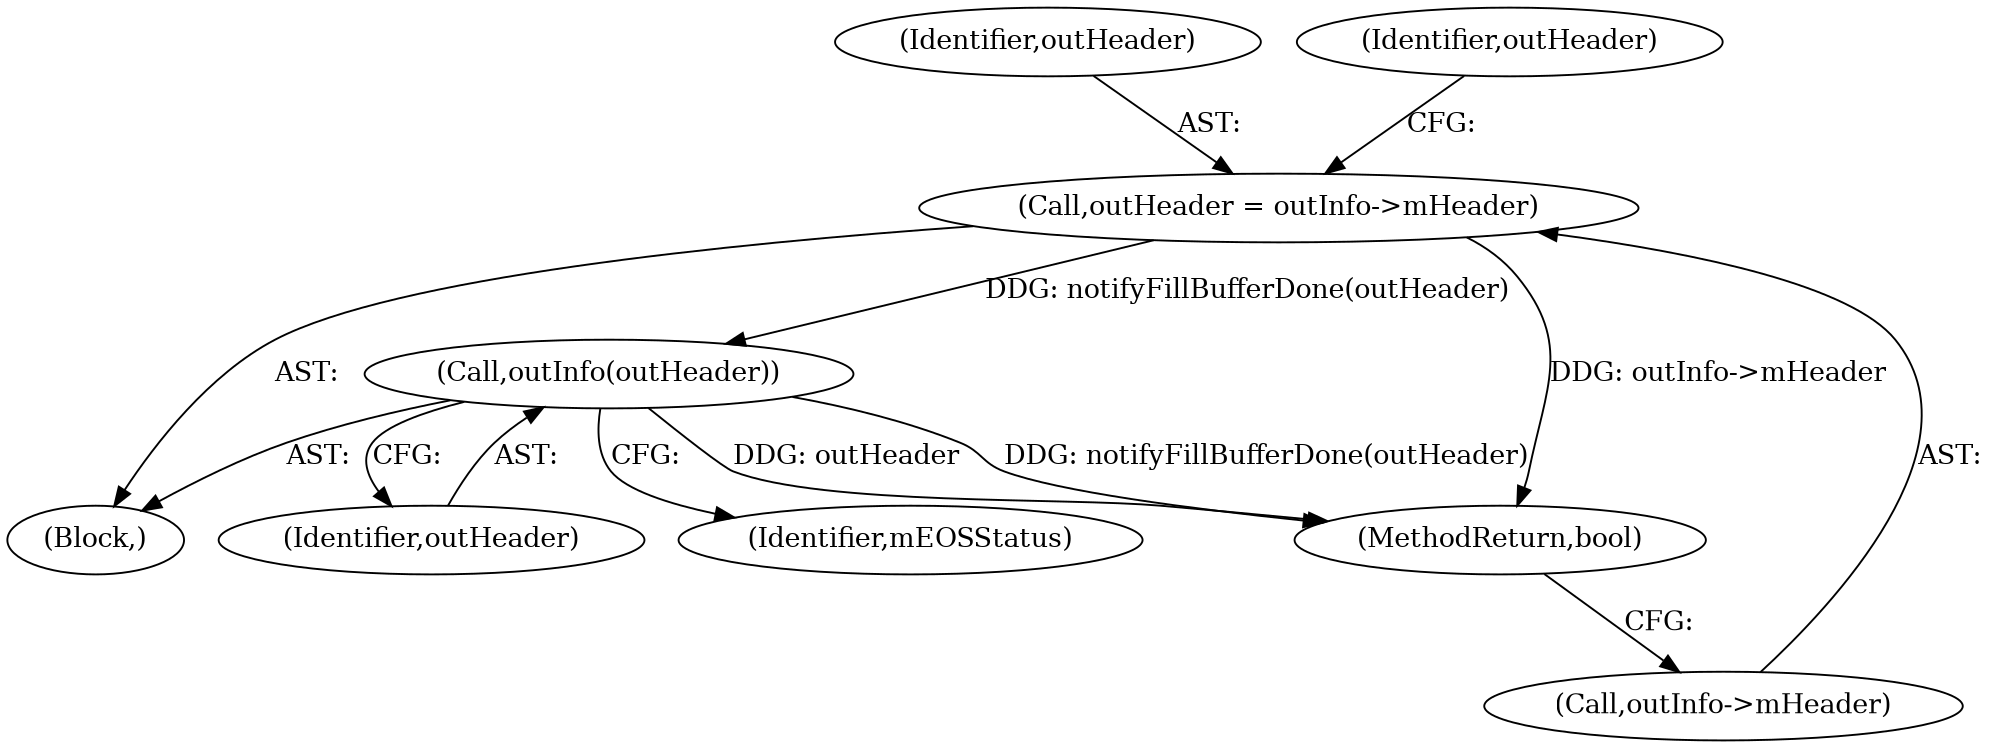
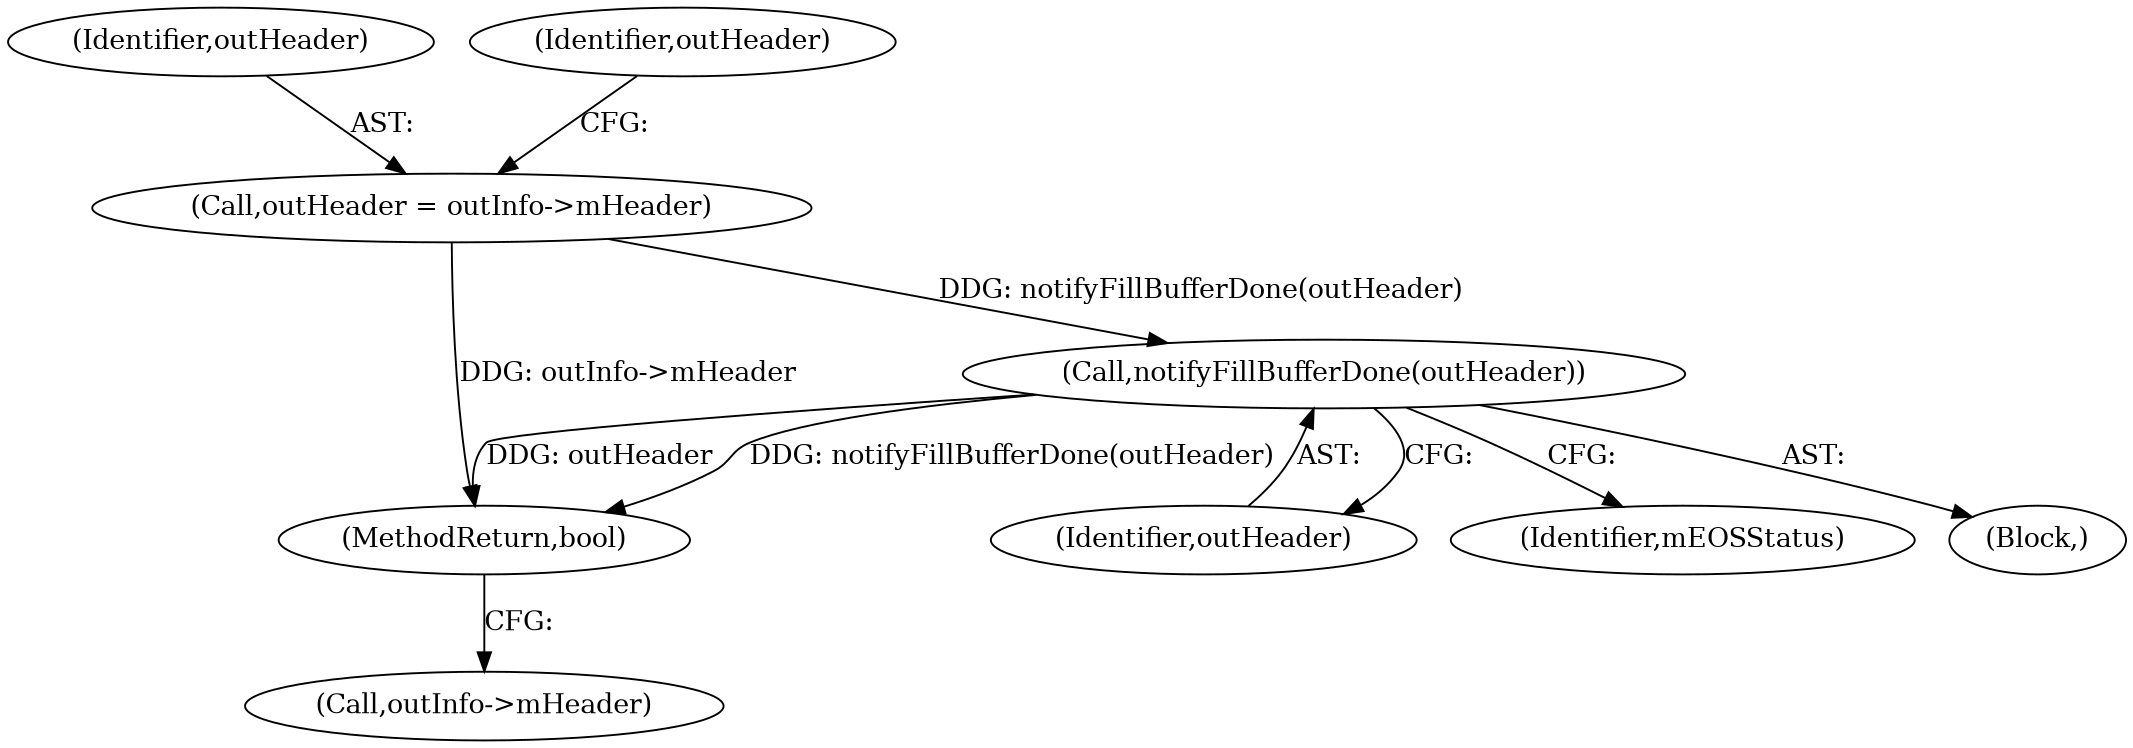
(514, 276) -> none
(1903, 354) -> none
(609, 374) -> (1324, 374)
